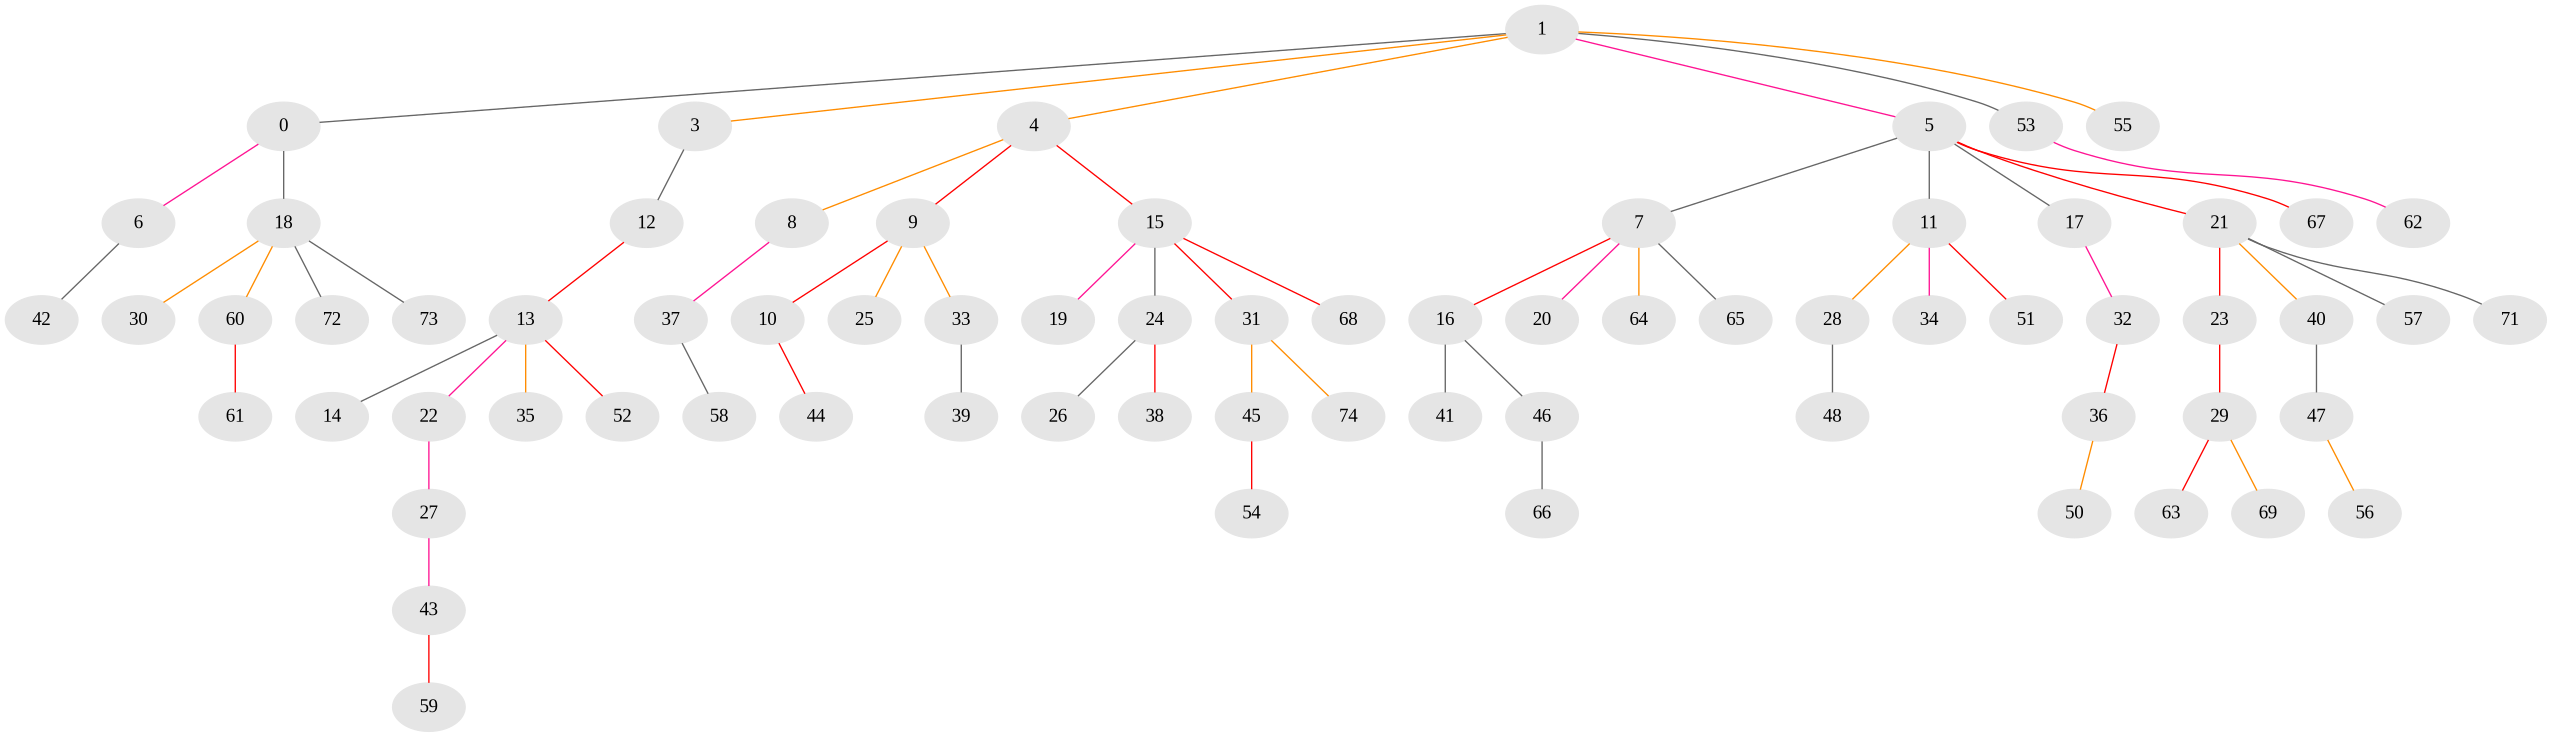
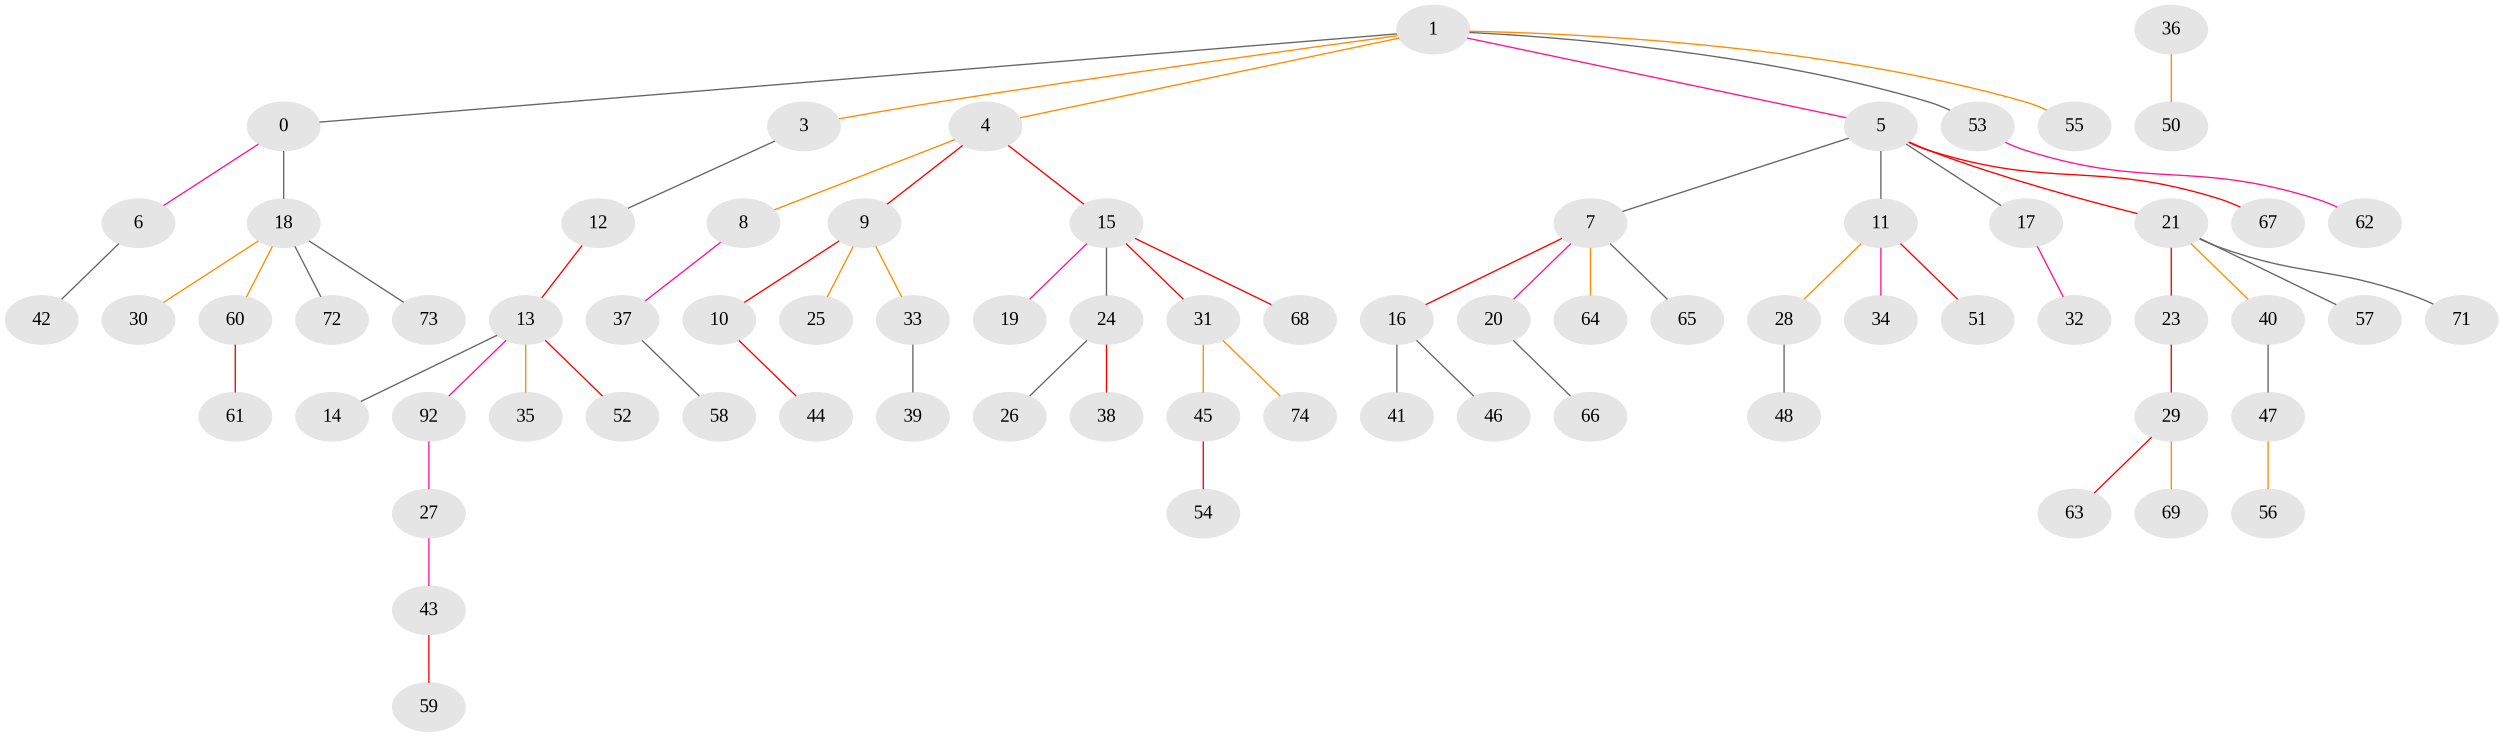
(2111, 368) -> none
(429, 417) -> (429, 417)
(1542, 465) -> (1542, 368)
